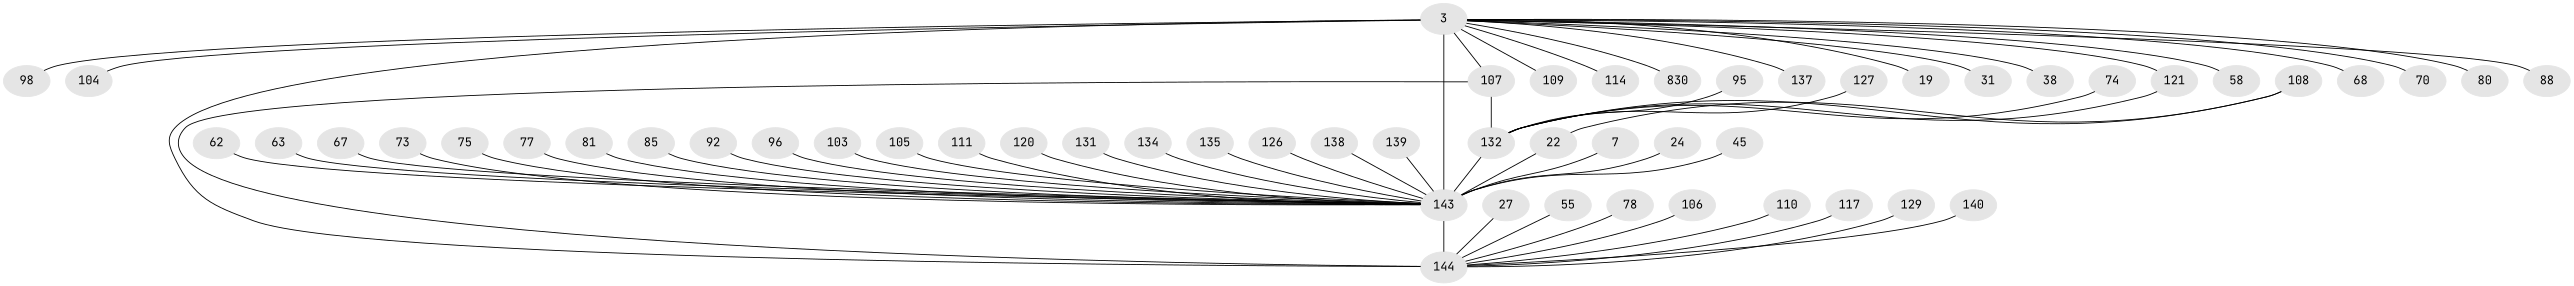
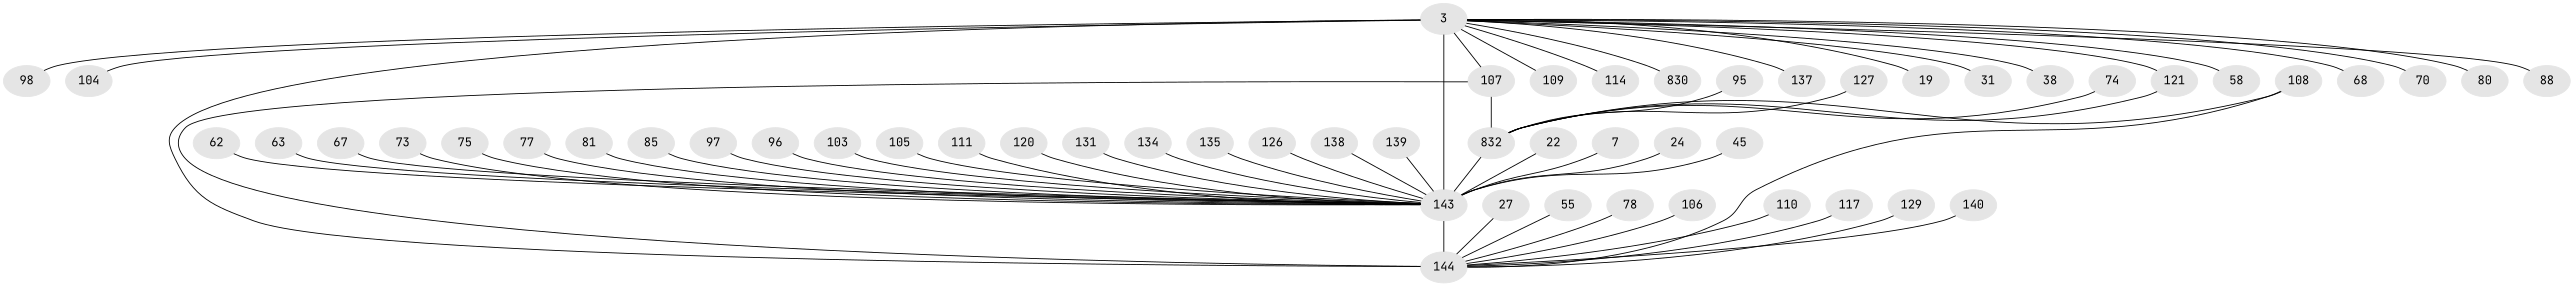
(1926, 112) -> (1864, 149)
(713, 143) -> (713, 143)
(1491, 143) -> (1491, 143)
